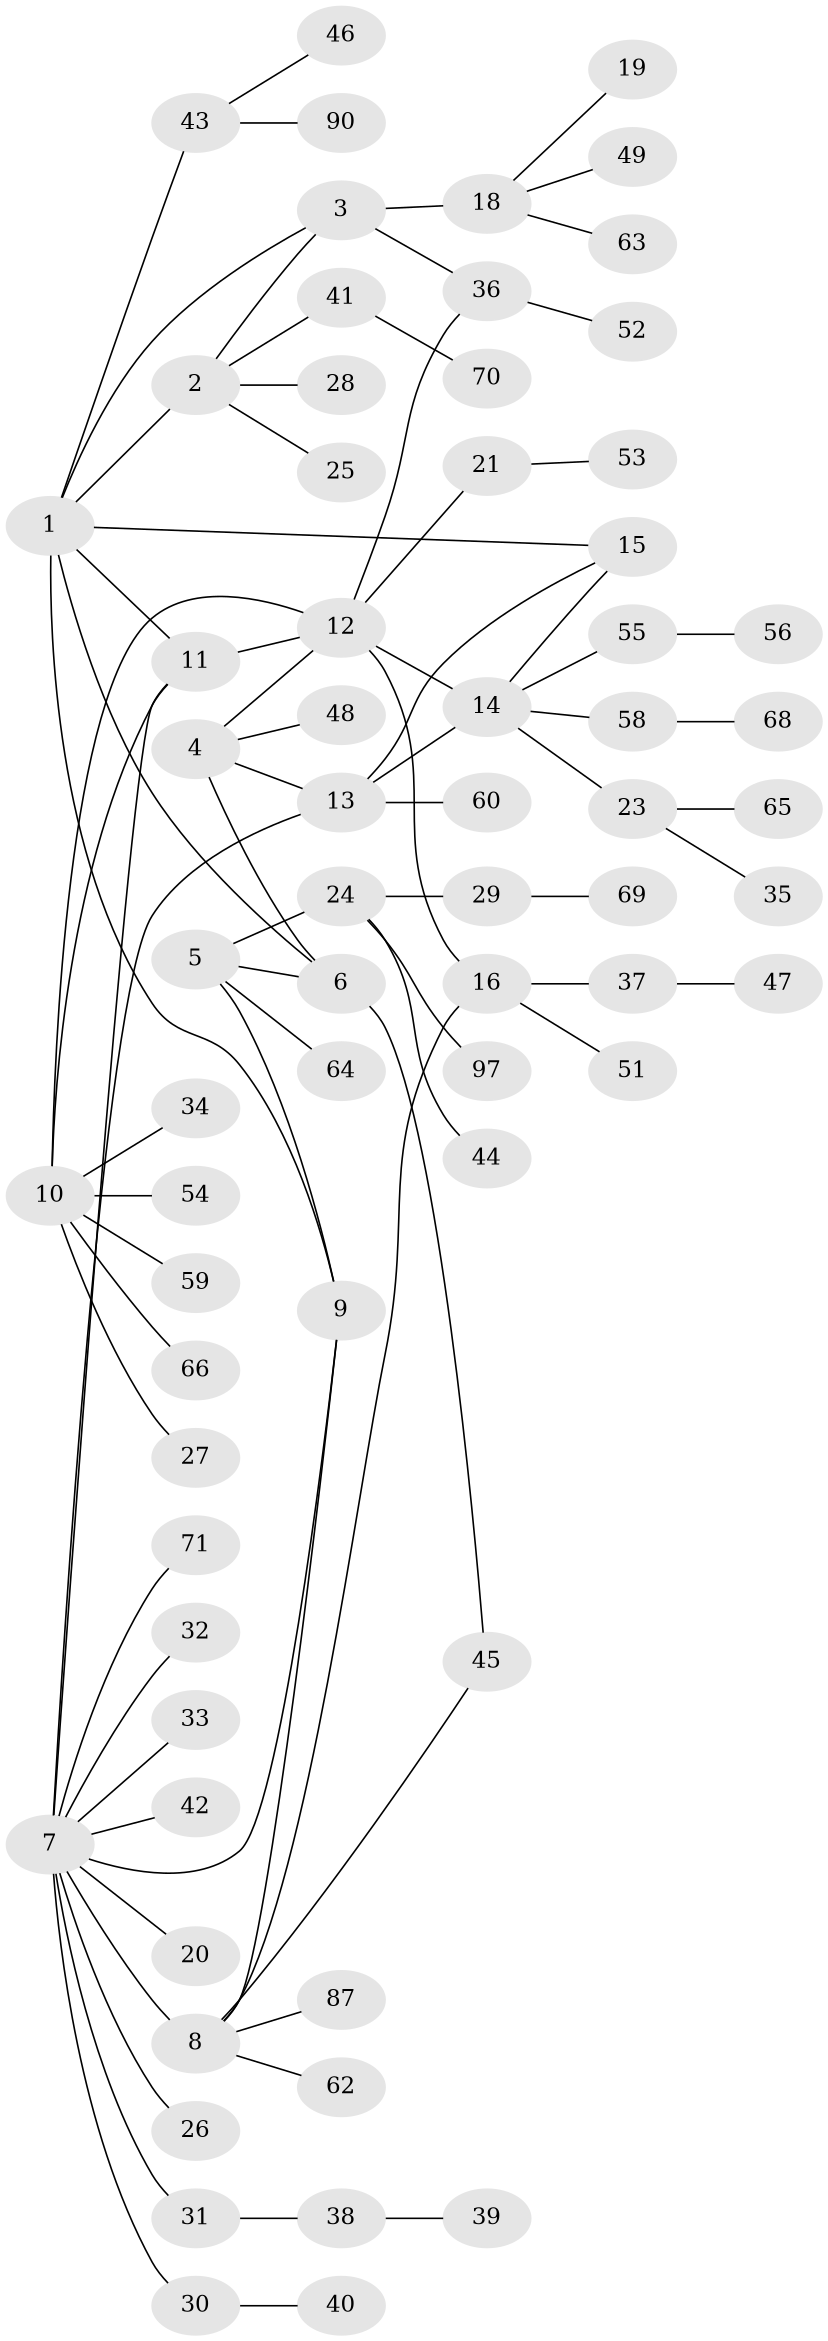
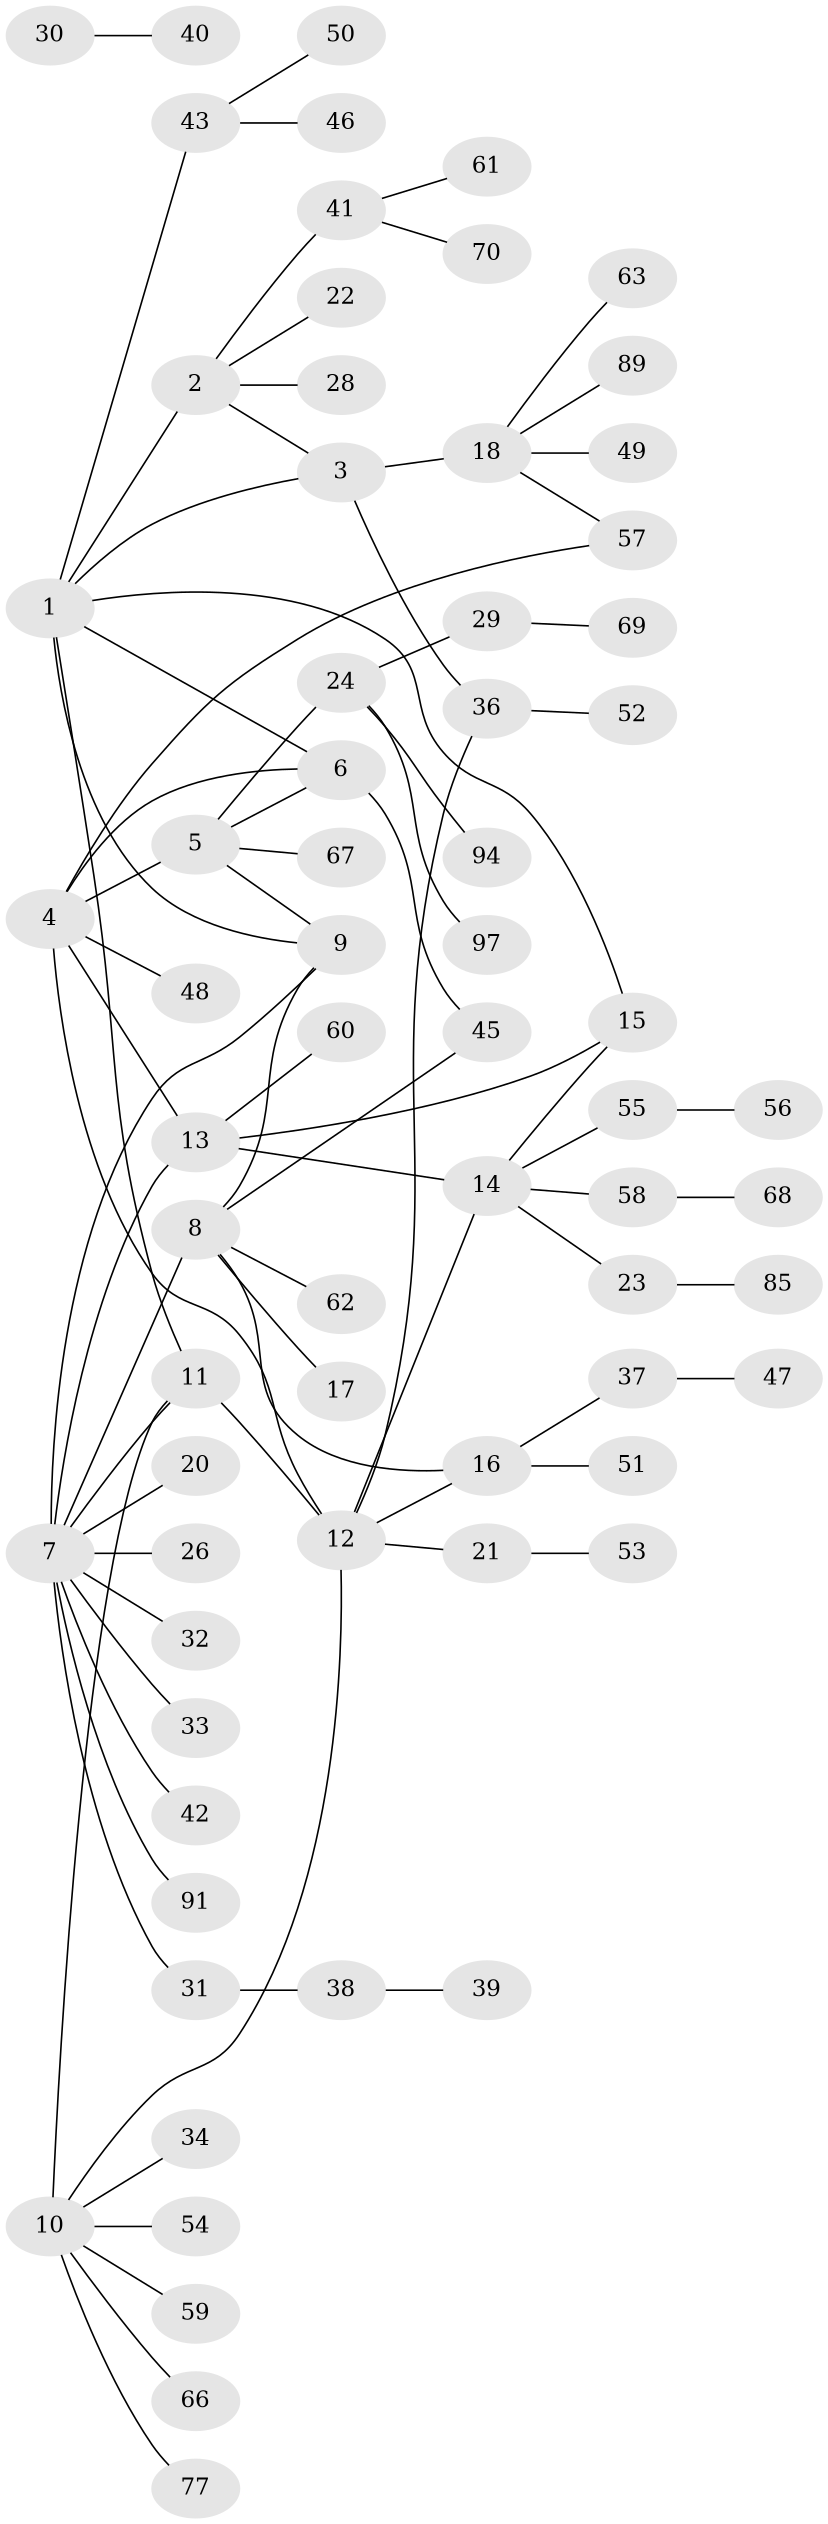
(633, 70) -> (633, 366)
(341, 123) -> (341, 36)
none -> (487, 167)
(341, 472) -> (341, 298)
none -> (633, 540)
(778, 809) -> (778, 1285)
none -> (123, 882)
(778, 896) -> none
(341, 1071) -> (341, 858)
(487, 1159) -> (487, 858)
(196, 1458) -> (196, 2489)
(196, 1545) -> (196, 1903)
(341, 2000) -> (341, 1392)
(87, 2086) -> none
